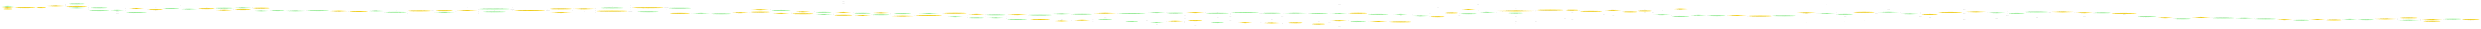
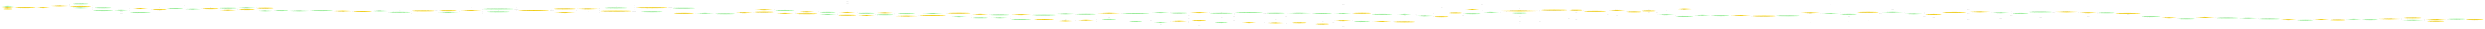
(41, 8) -> (43, 8)
